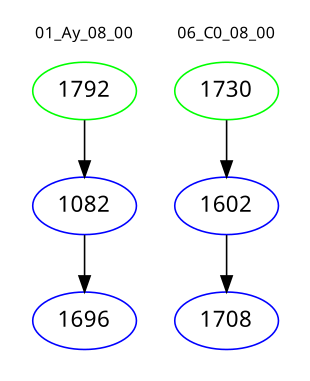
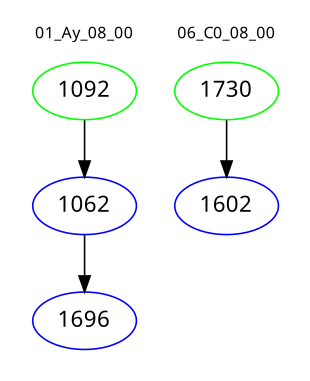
(85, 91) -> (85, 91)
(85, 206) -> (85, 206)
(227, 321) -> none
